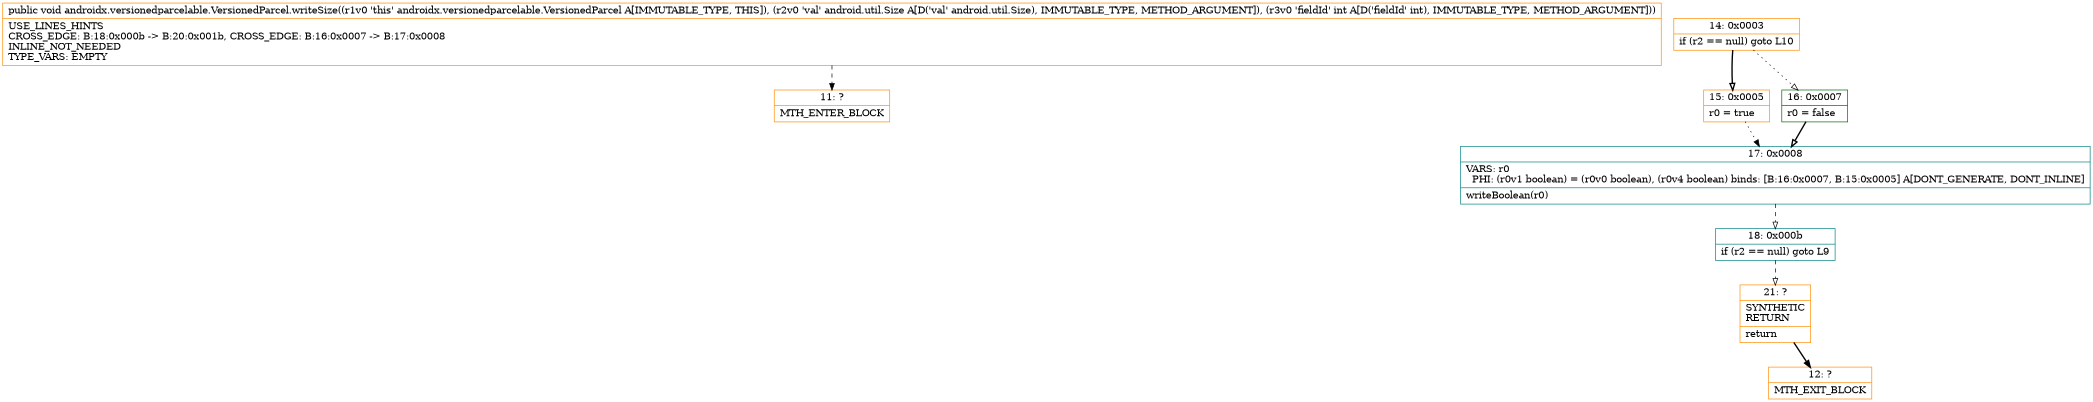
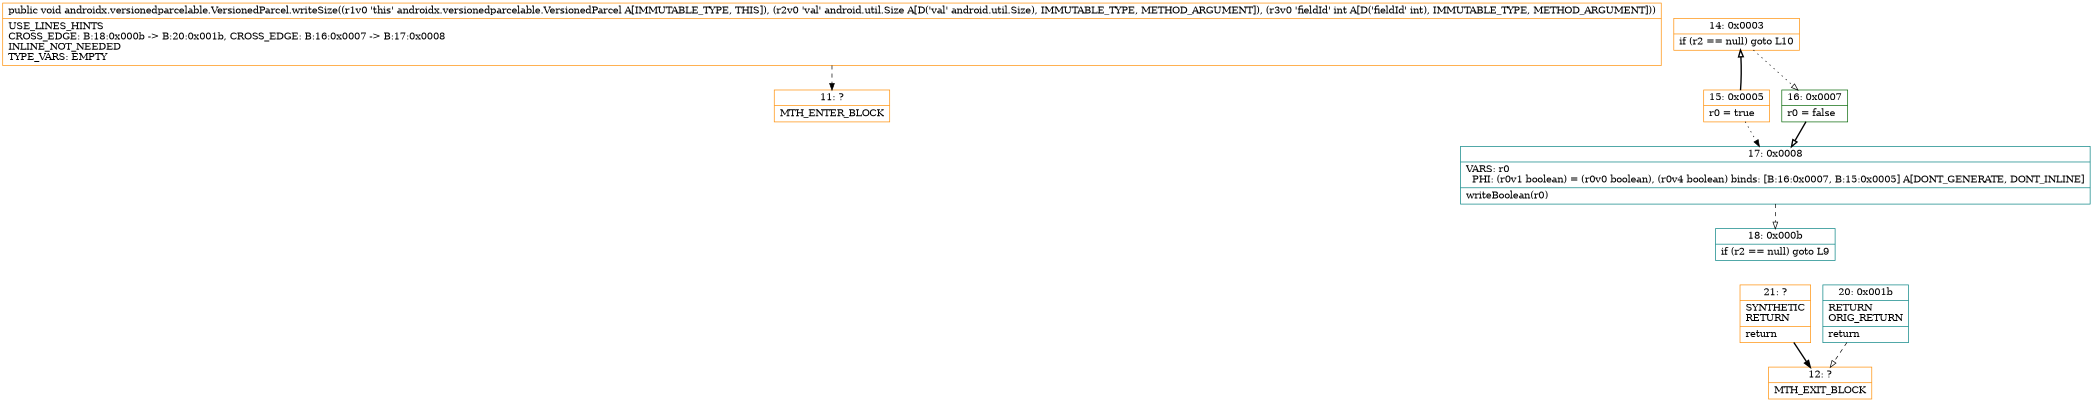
(1732, 67) -> (1741, 74)
(1775, 269) -> none
none -> (1866, 314)
